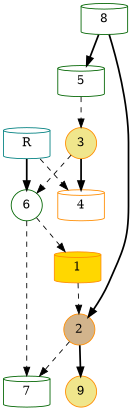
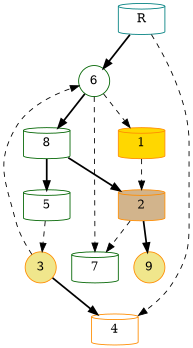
none -> (74, 107)
(79, 329) -> (142, 205)
